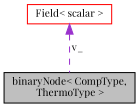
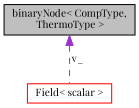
(70, 53) -> (70, 64)
